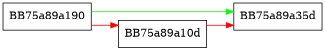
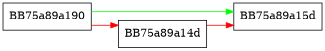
(278, 17) -> (278, 17)
(163, 34) -> (163, 34)
